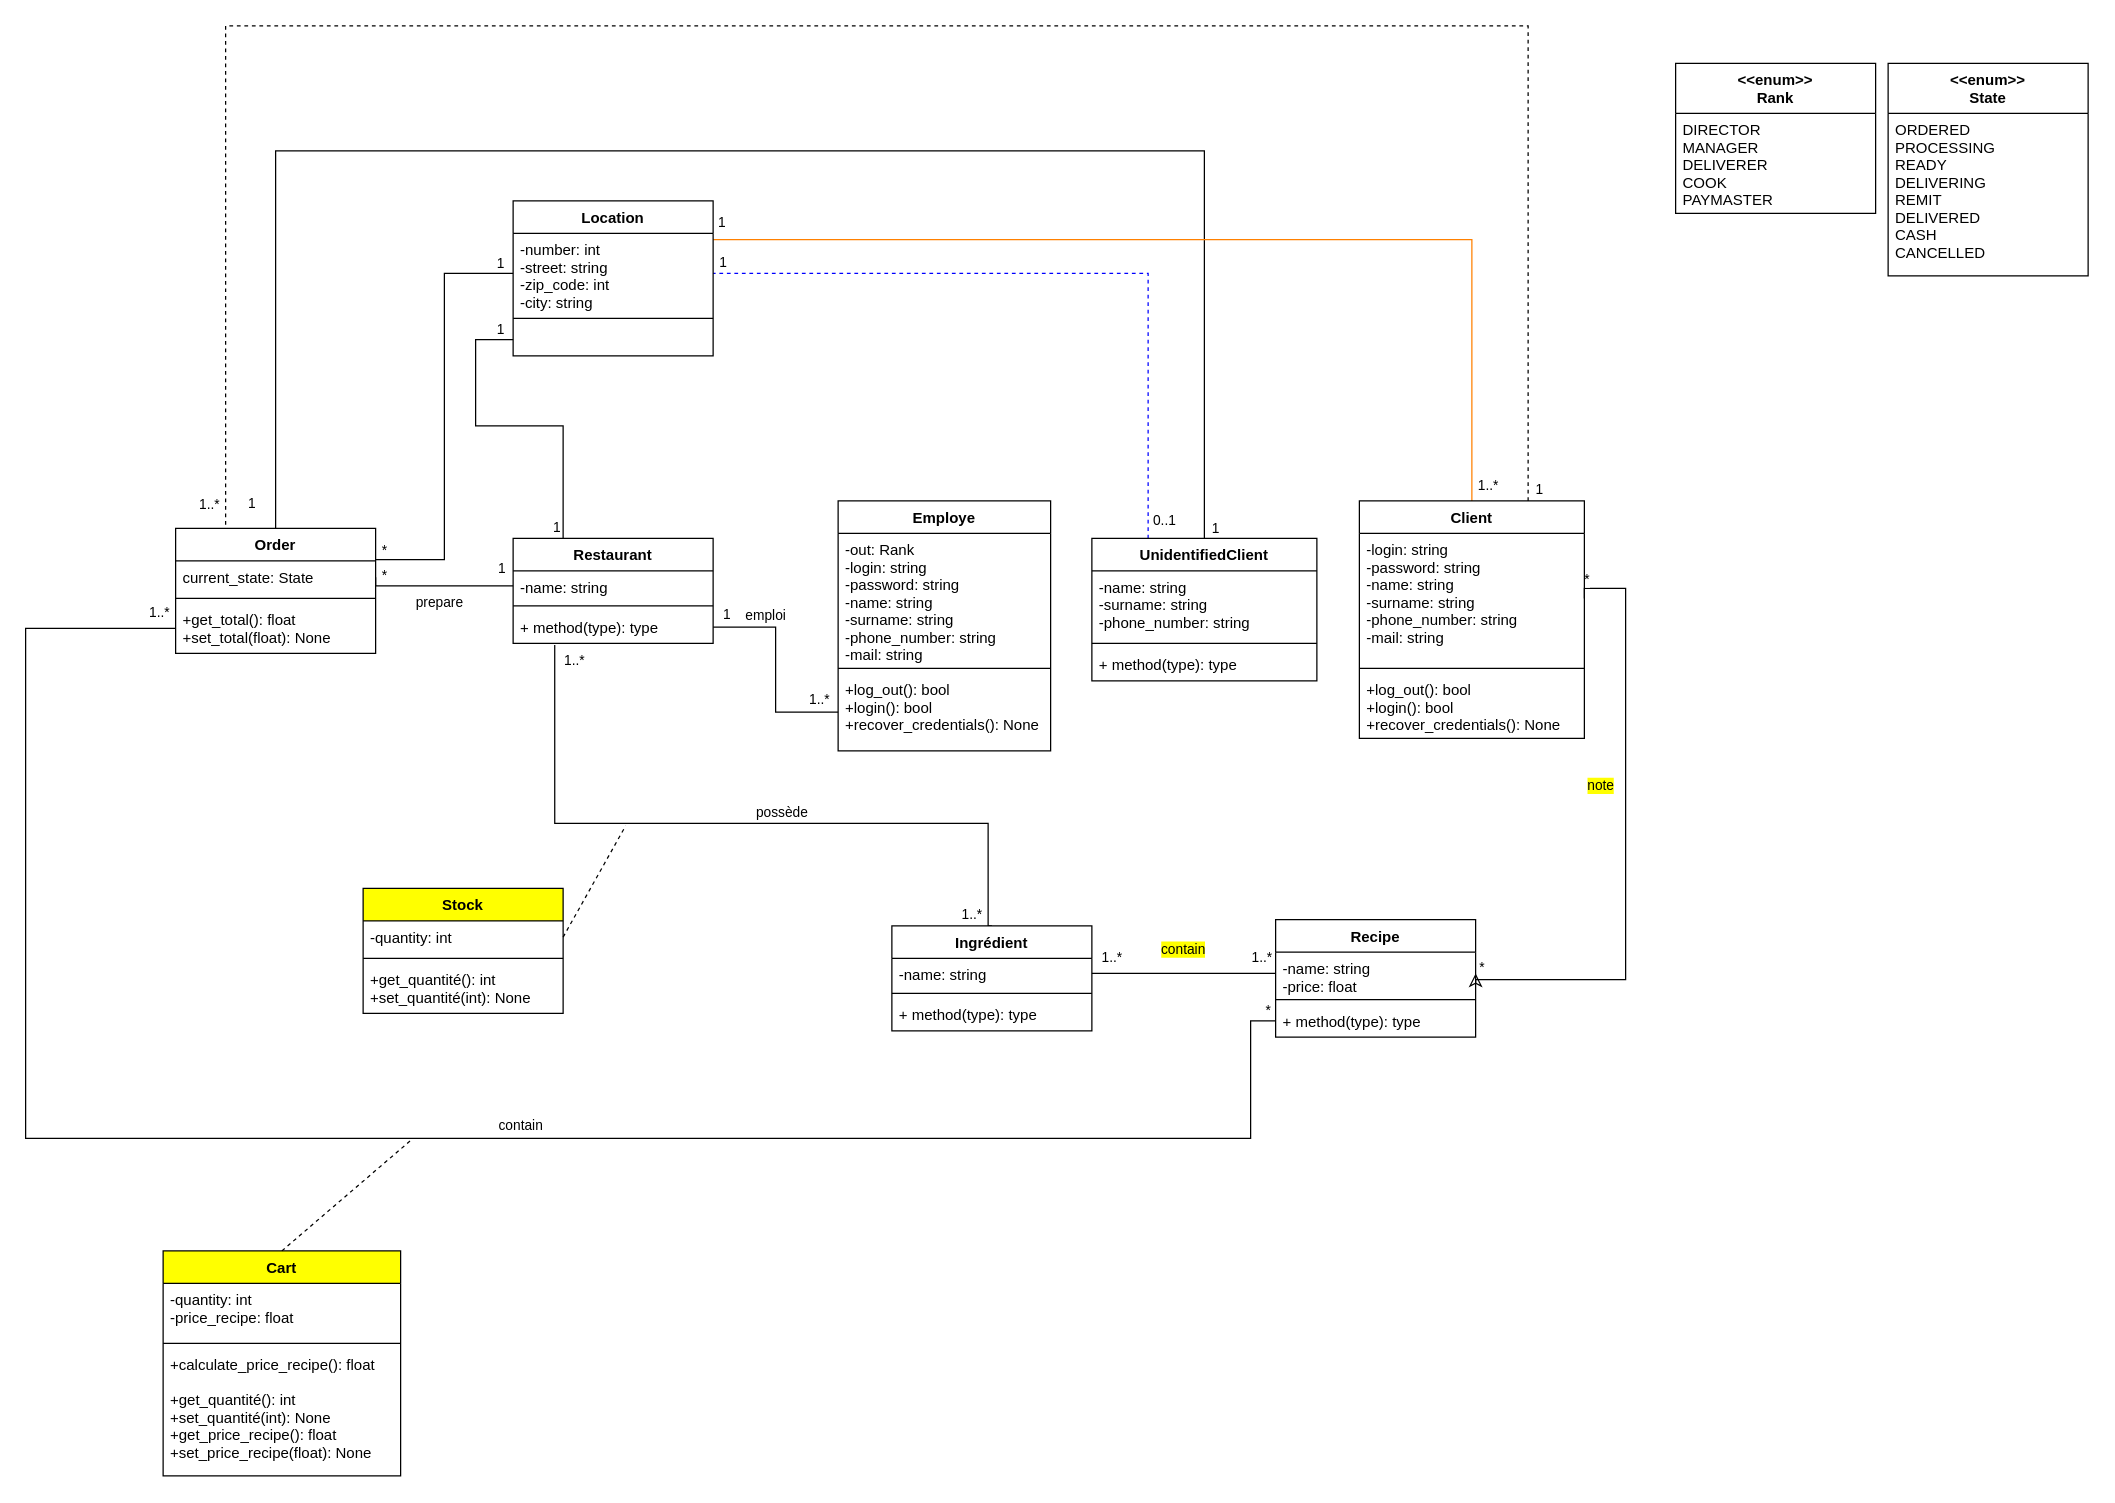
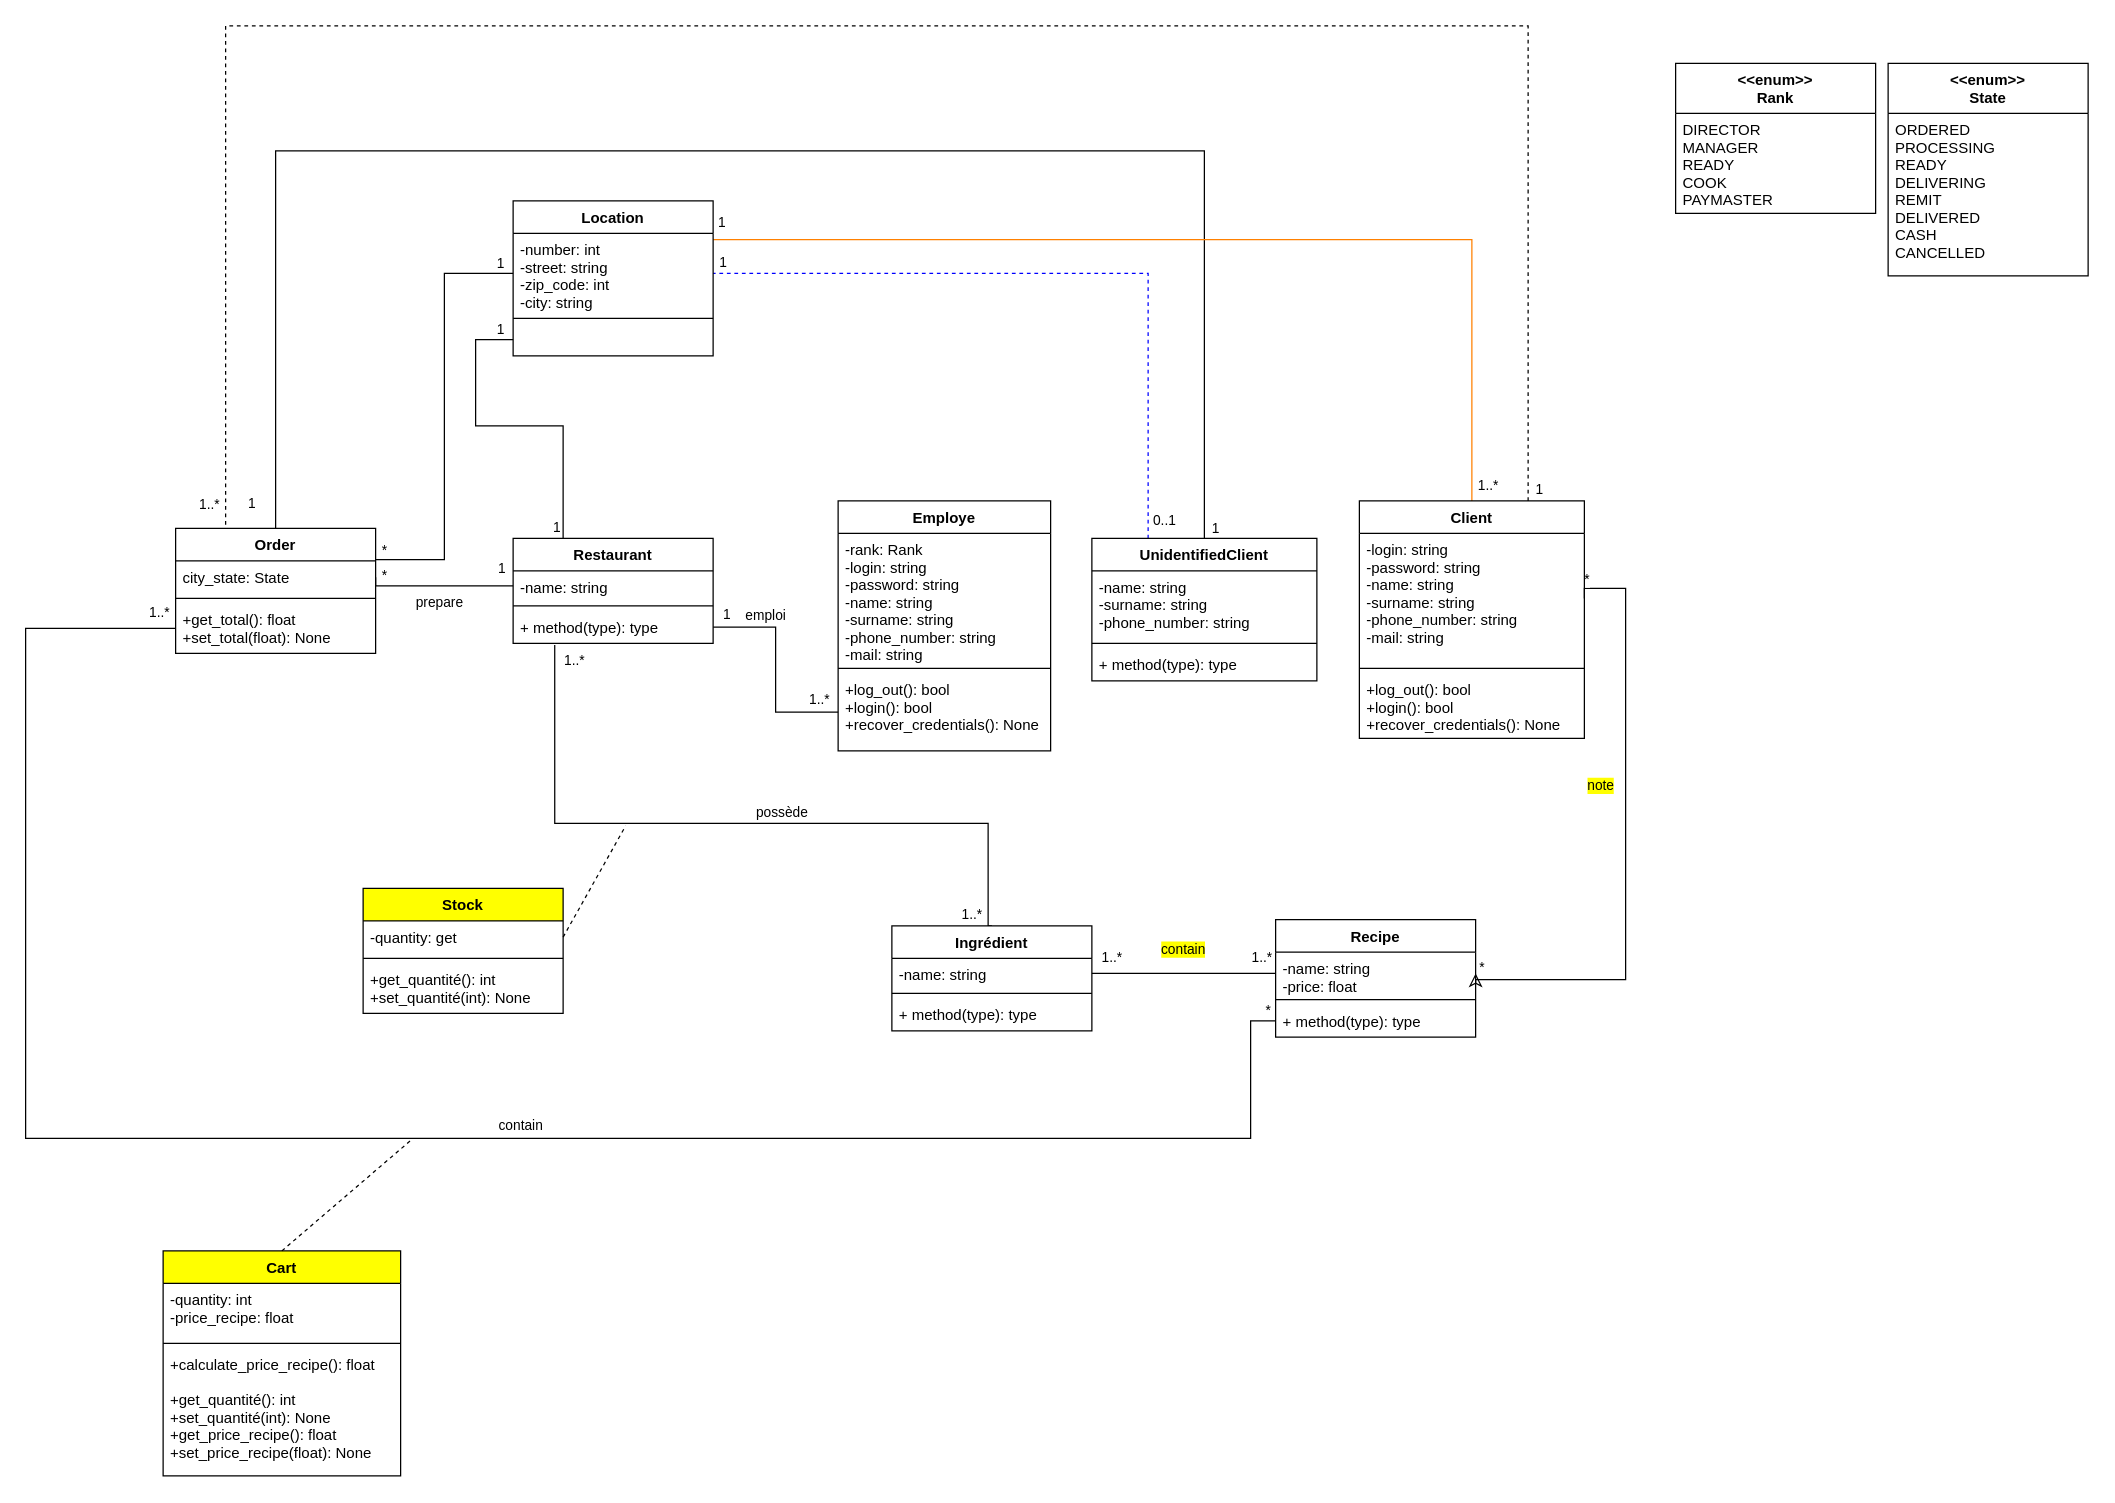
(1716, 130) -> (1716, 130)
(883, 550) -> (887, 550)
(263, 578) -> (248, 578)
(421, 938) -> (423, 938)
